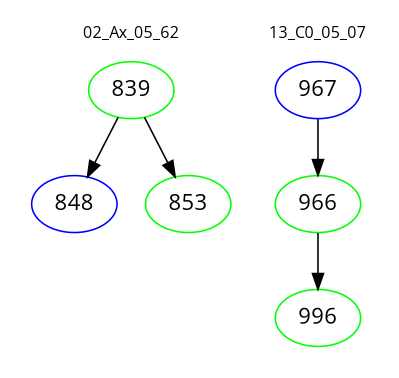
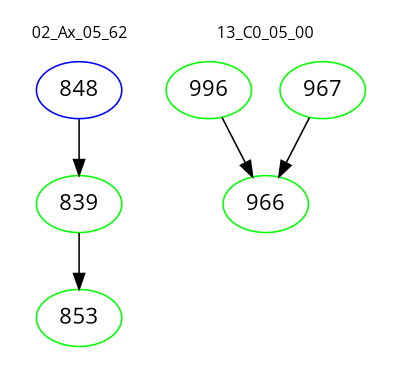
(318, 34) -> (266, 34)
(318, 90) -> (323, 90)
(106, 140) -> (79, 139)
(318, 253) -> (234, 140)
